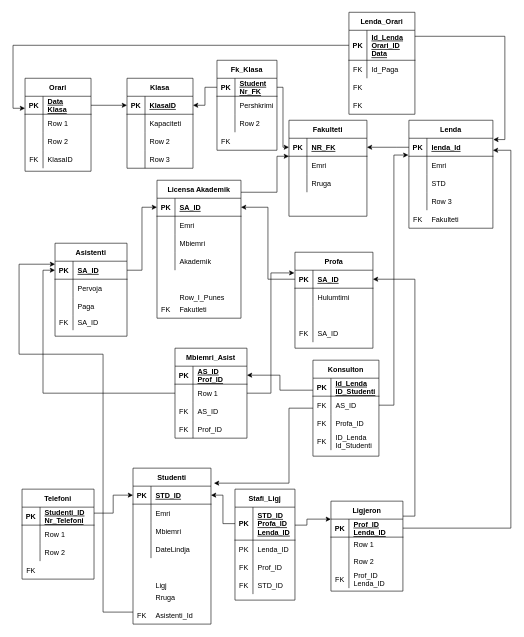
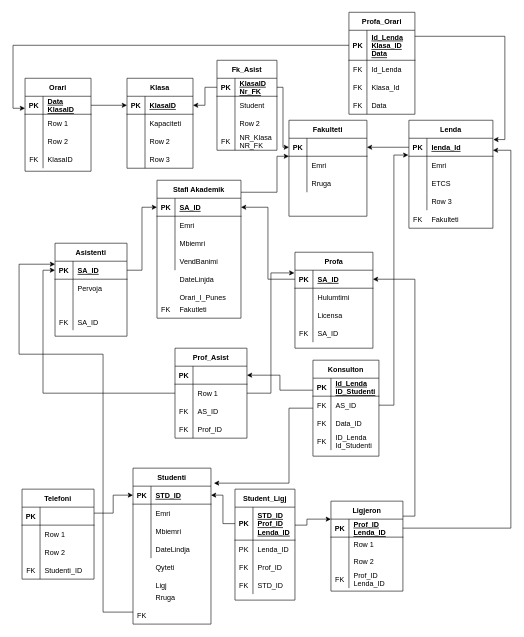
(382, 22) -> (382, 22)
(387, 37) -> (387, 37)
(247, 70) -> (247, 70)
(385, 70) -> (387, 70)
(253, 83) -> (253, 83)
none -> (391, 87)
(55, 101) -> (55, 101)
none -> (391, 105)
(258, 106) -> (253, 106)
none -> (256, 141)
(337, 147) -> none
(437, 184) -> (439, 184)
(199, 190) -> (199, 190)
(195, 262) -> (198, 262)
none -> (208, 279)
(202, 298) -> (205, 298)
(100, 306) -> none
none -> (343, 315)
(211, 358) -> (211, 358)
(220, 375) -> none
(351, 424) -> (349, 424)
(265, 499) -> (265, 499)
(67, 516) -> none
(269, 516) -> (269, 516)
none -> (181, 567)
none -> (67, 570)
(181, 615) -> none
